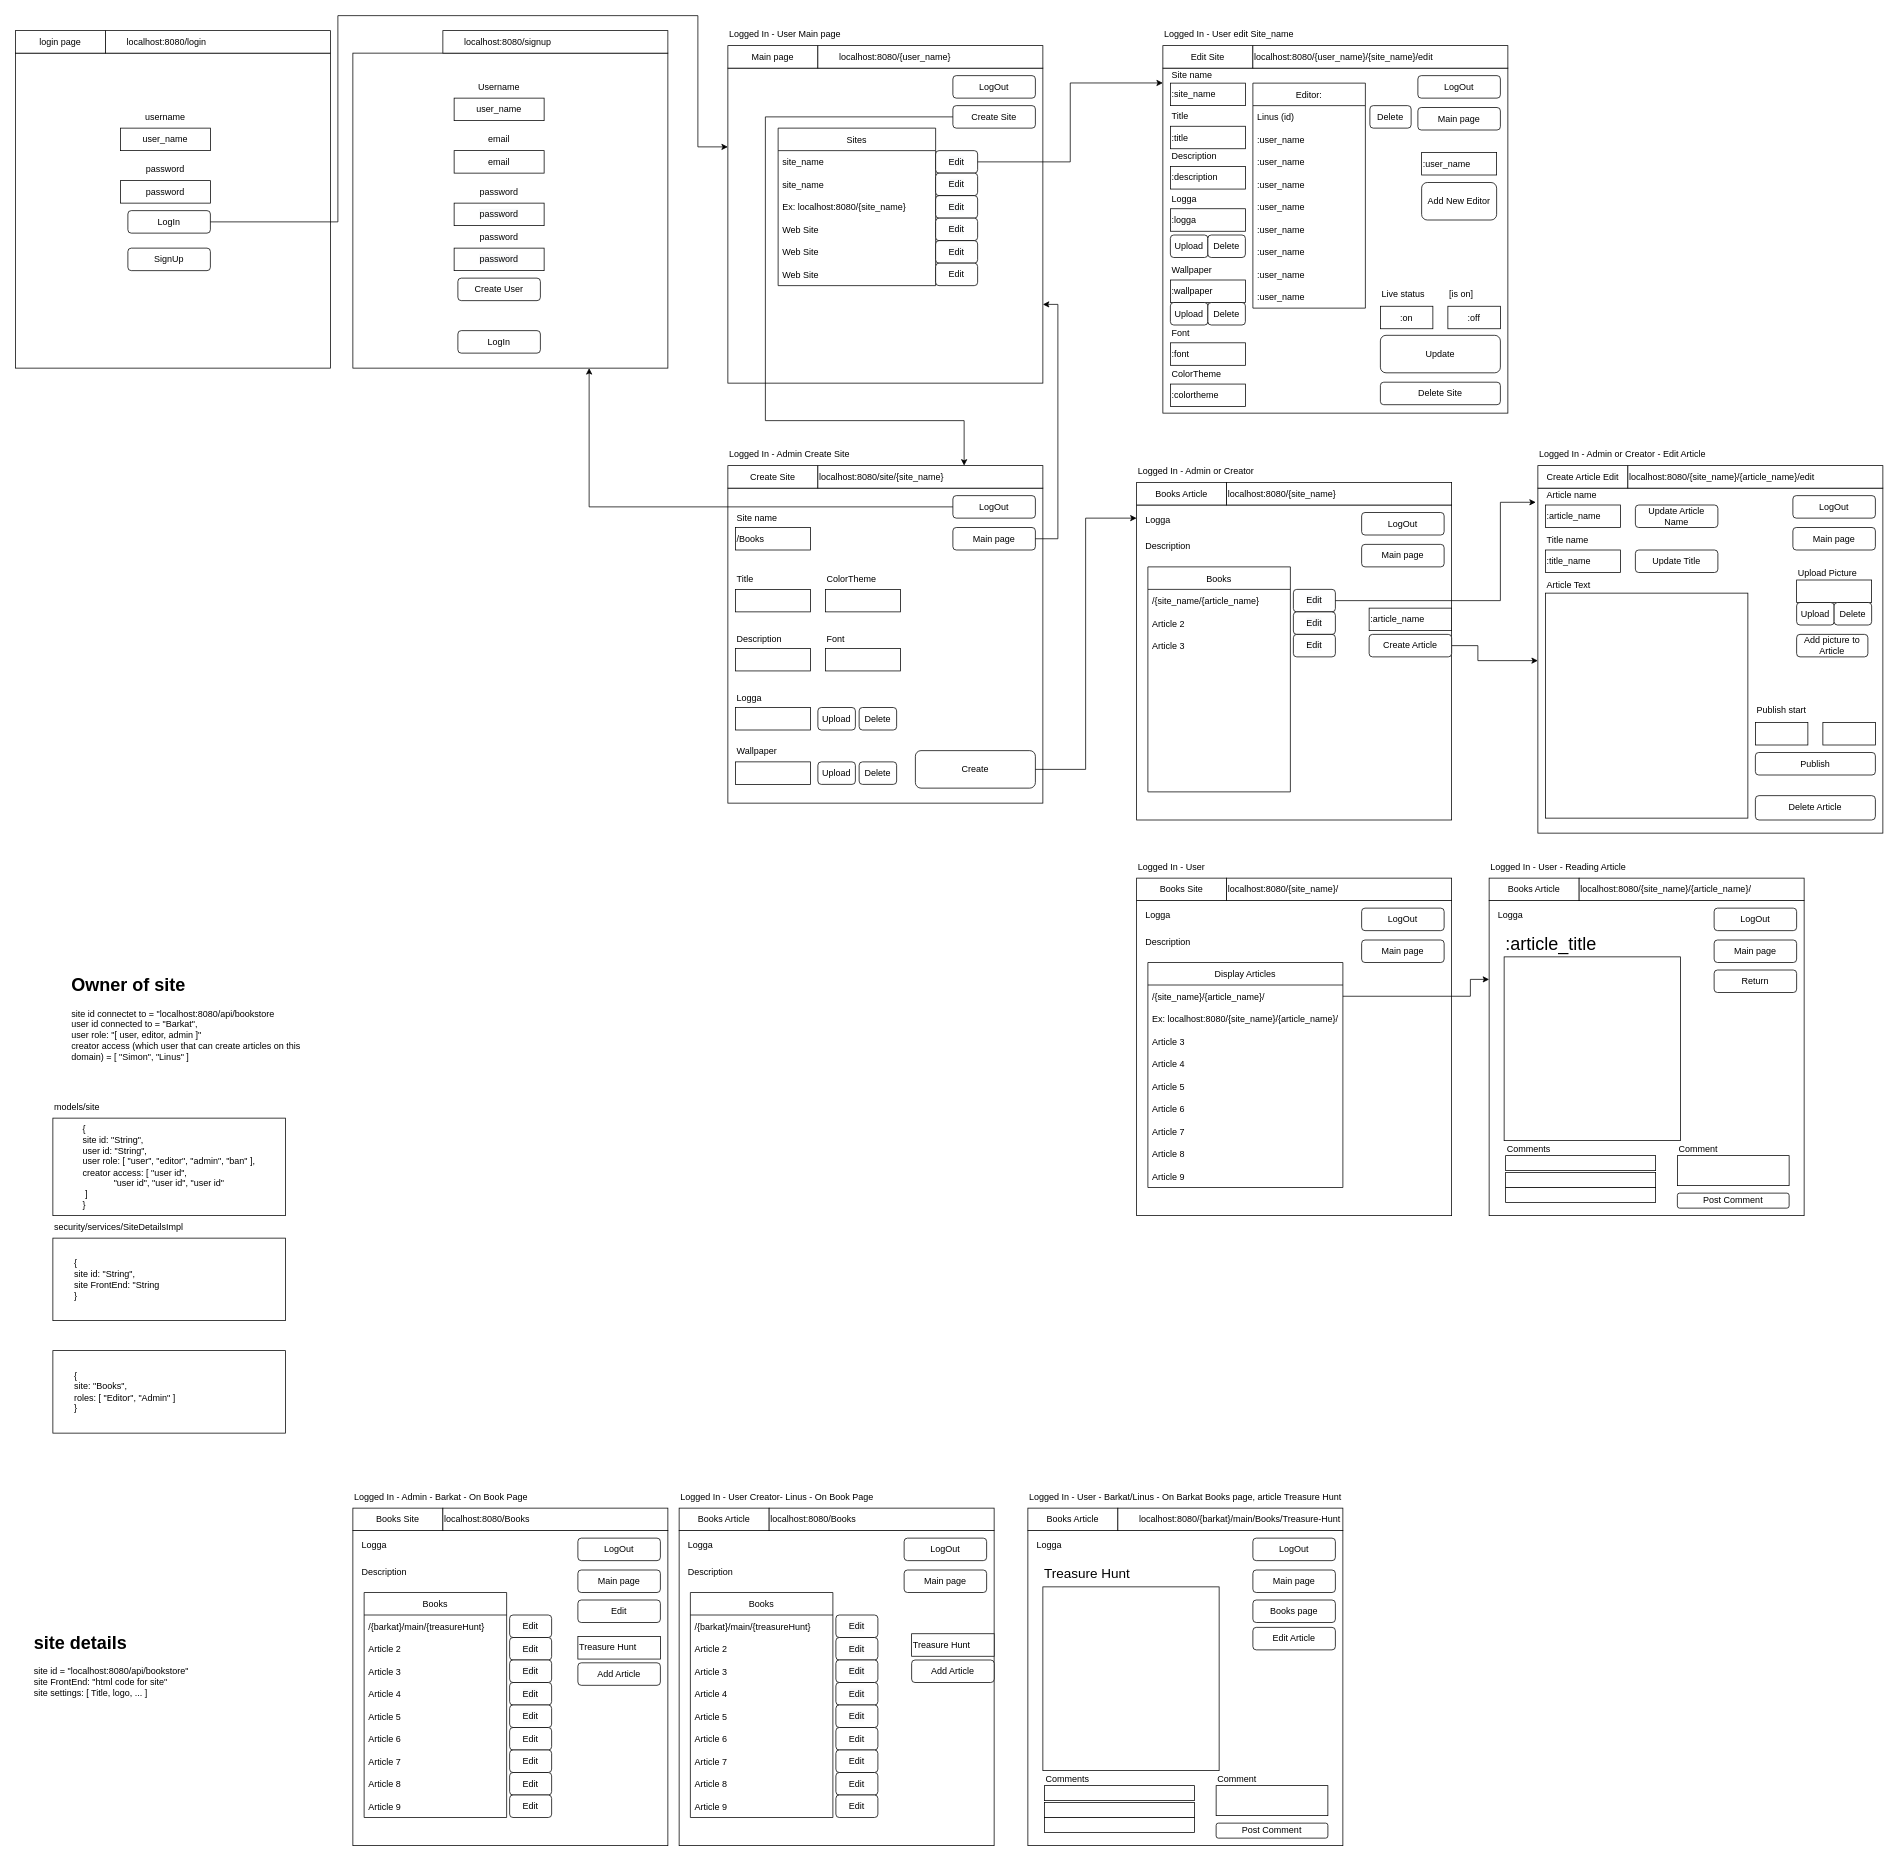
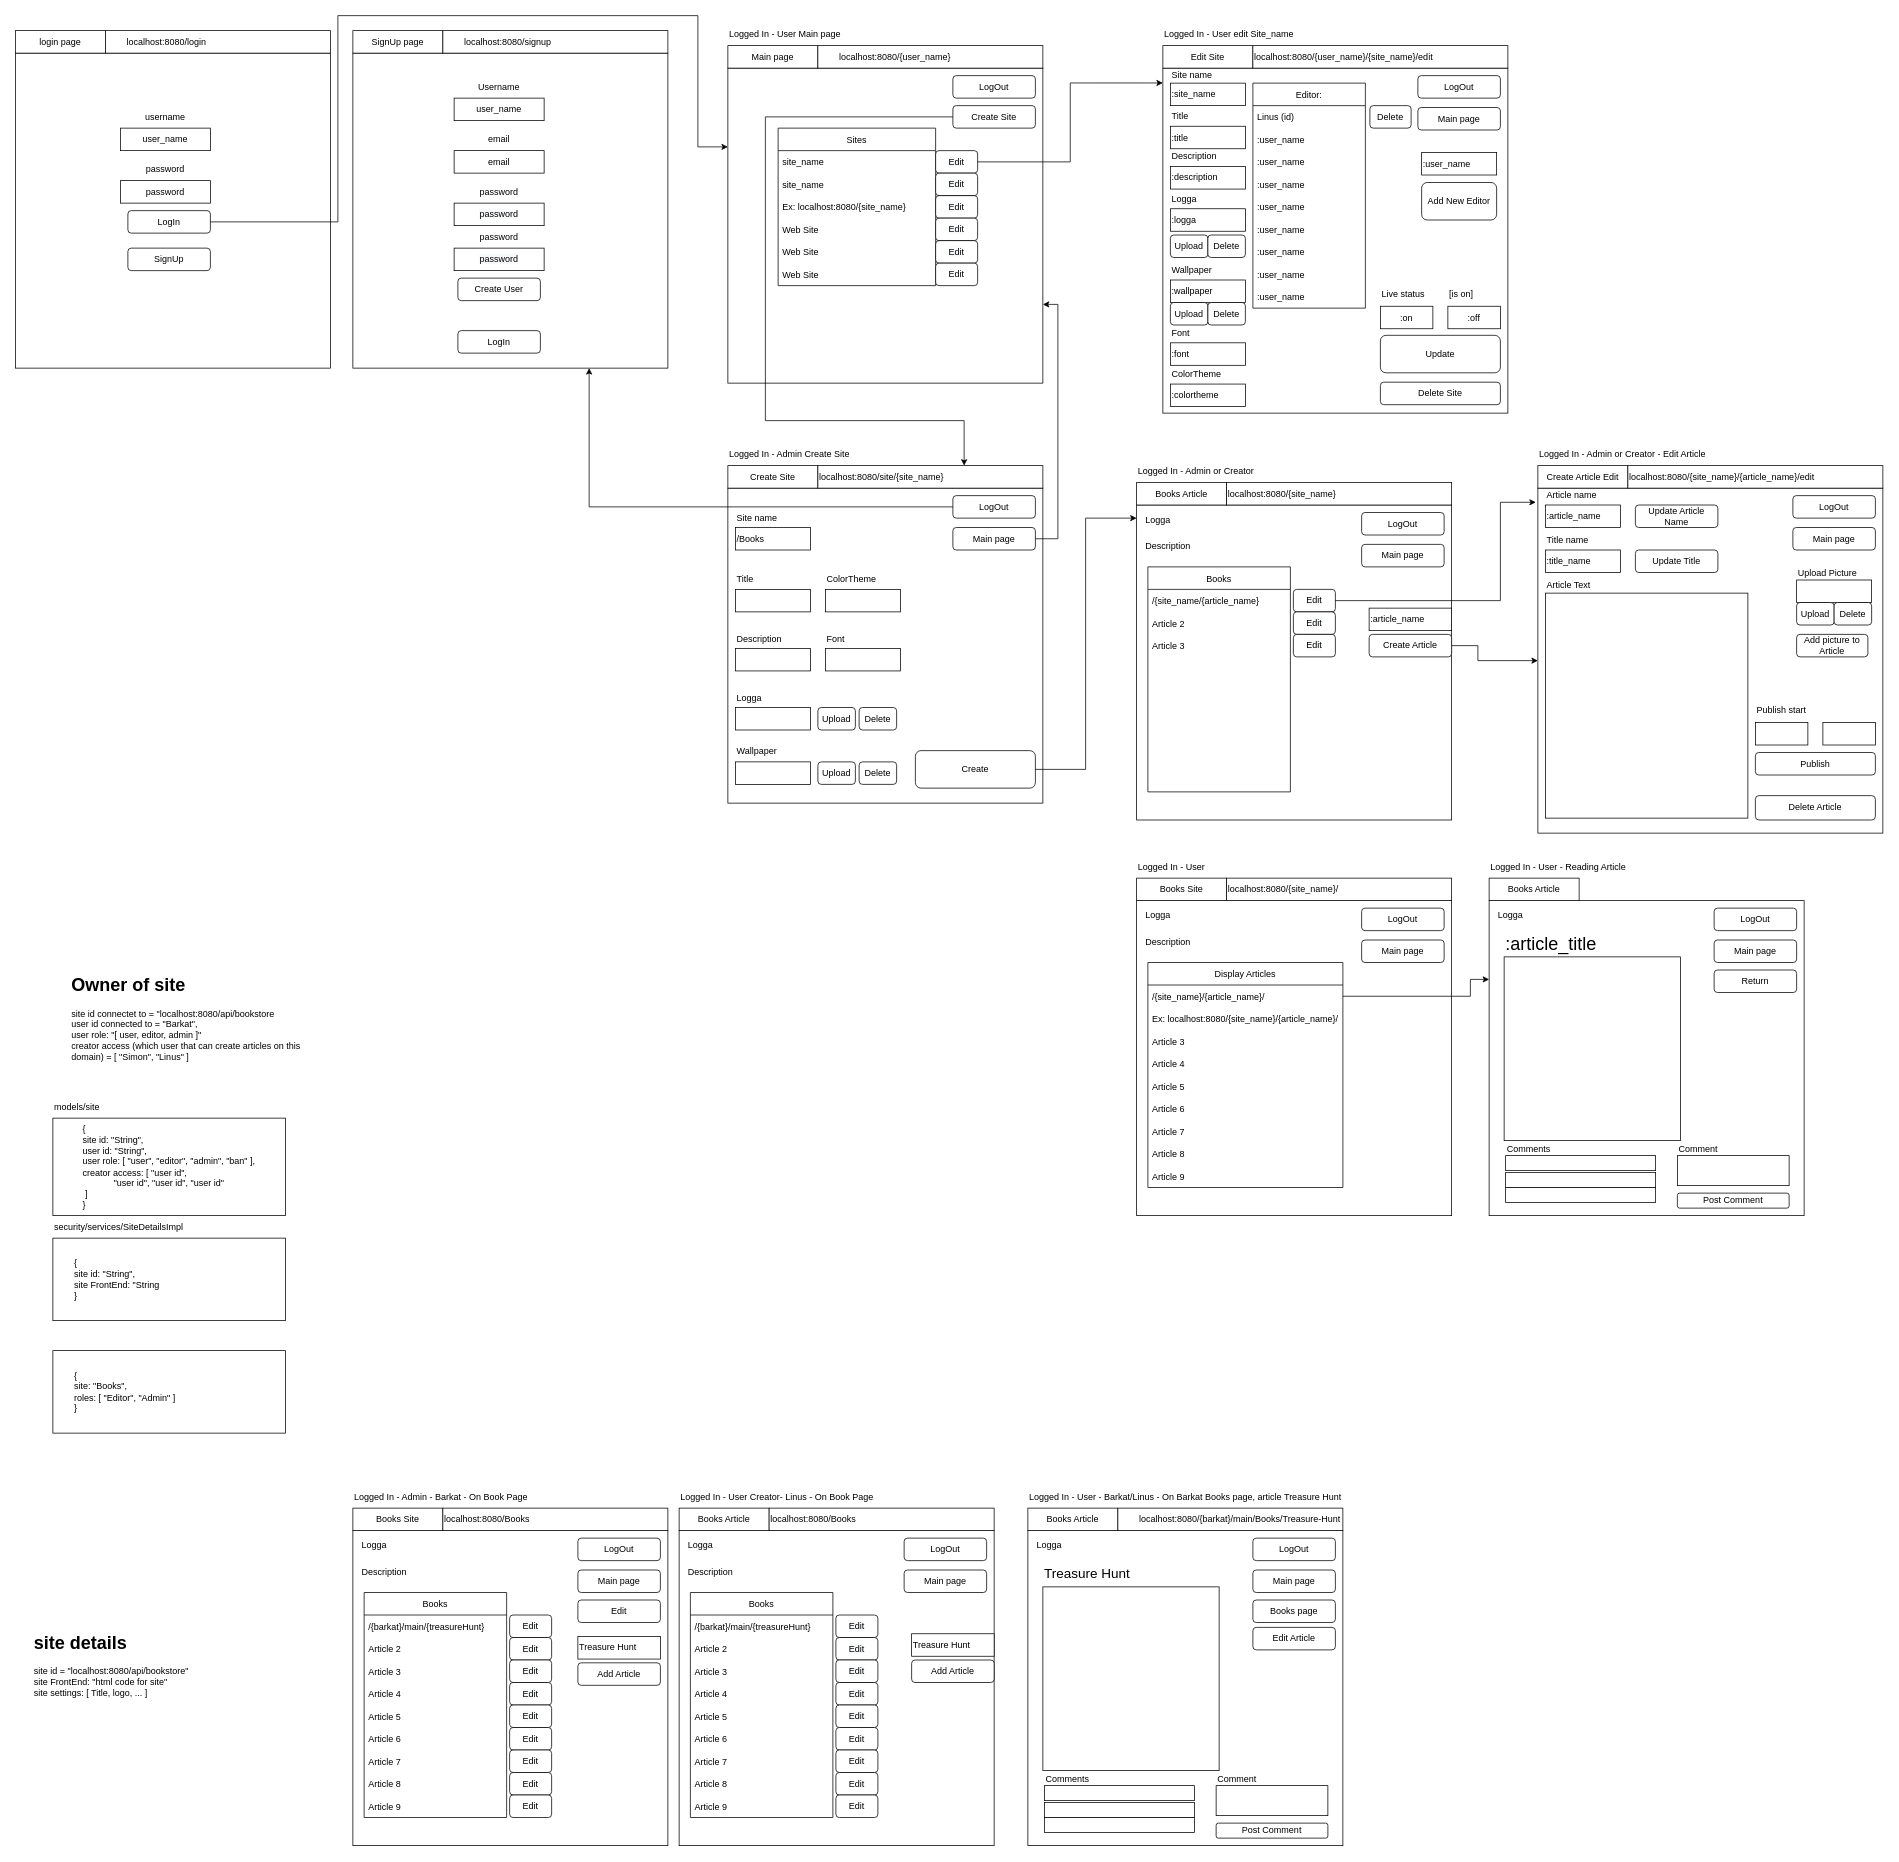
none -> (398, 42)
(1692, 889) -> none
